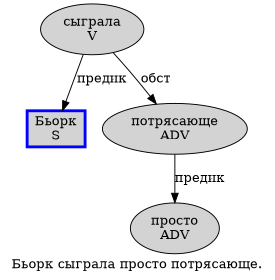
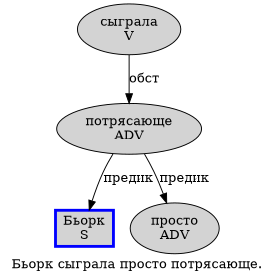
(75, 78) -> (101, 177)
